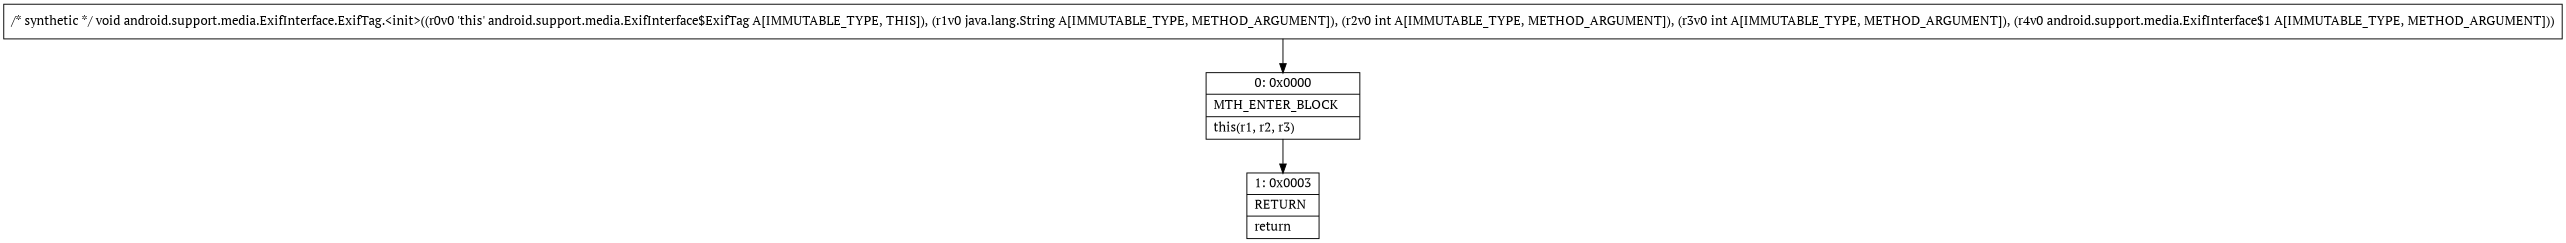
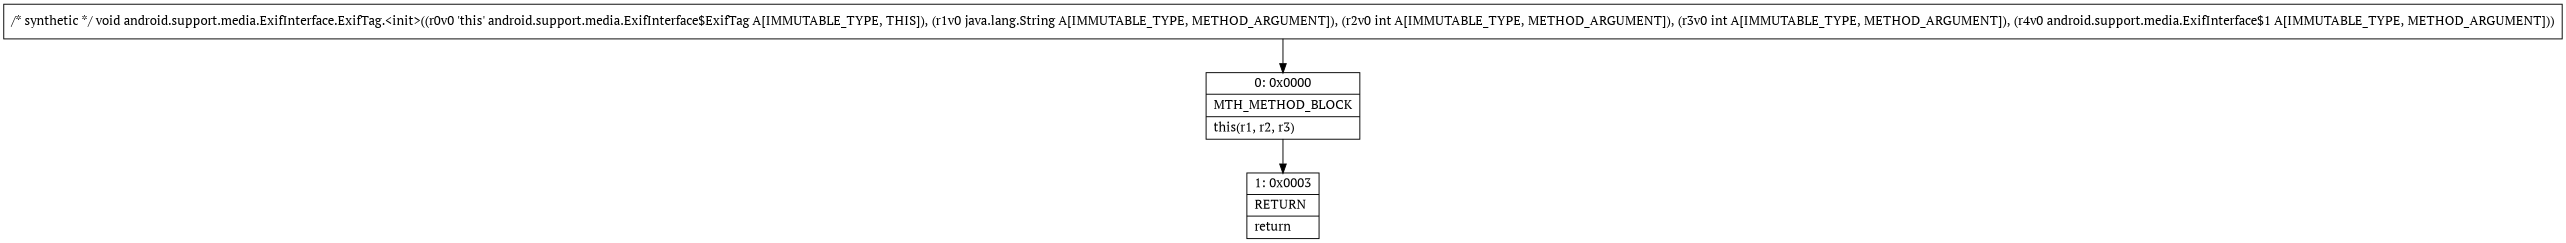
(1276, 105) -> (1283, 105)
